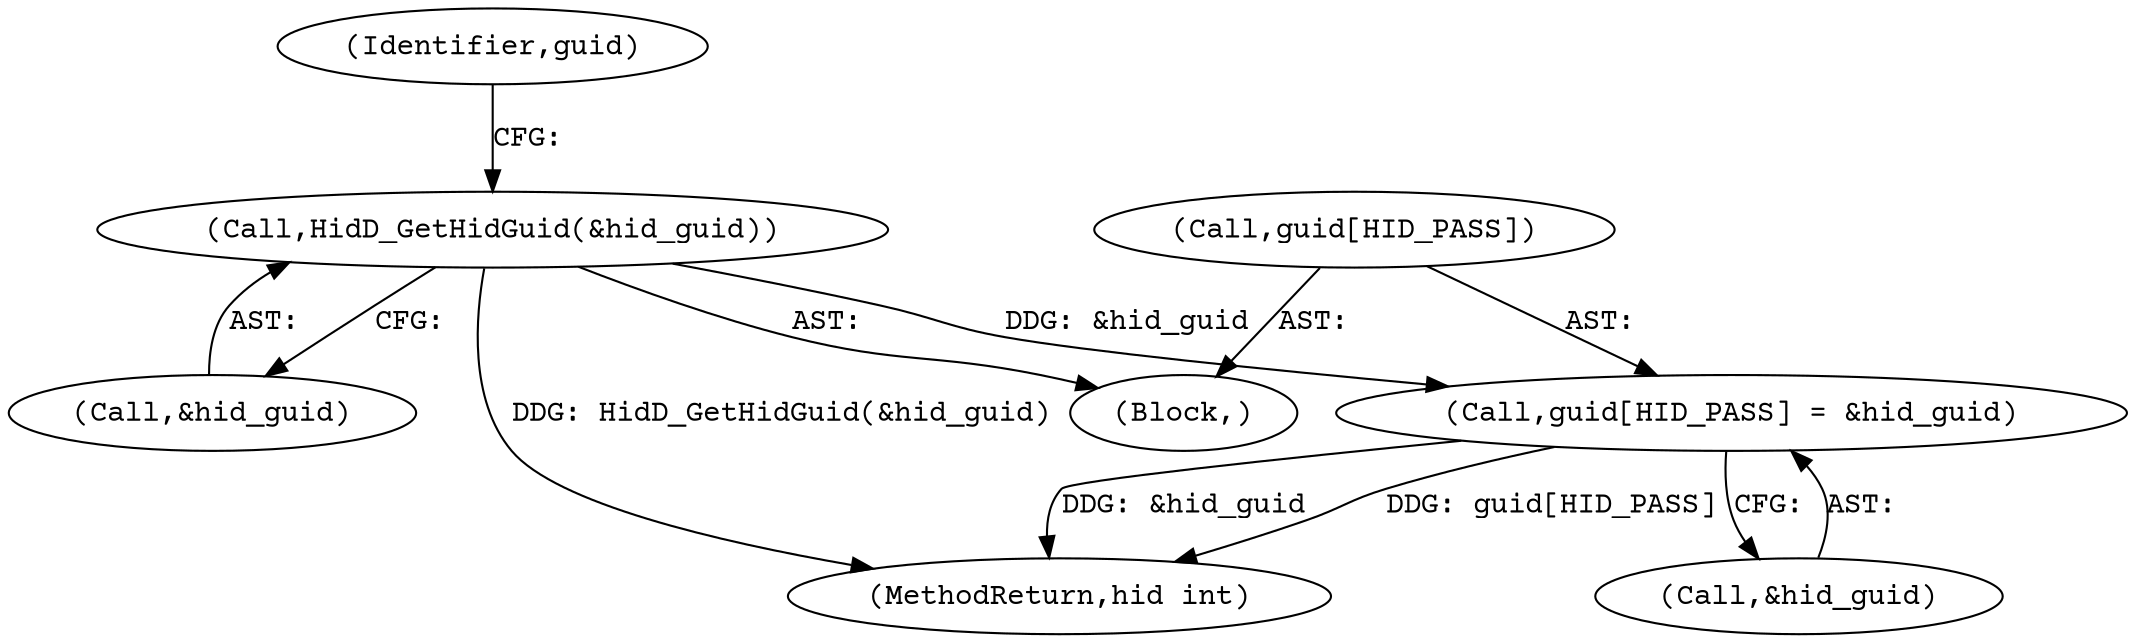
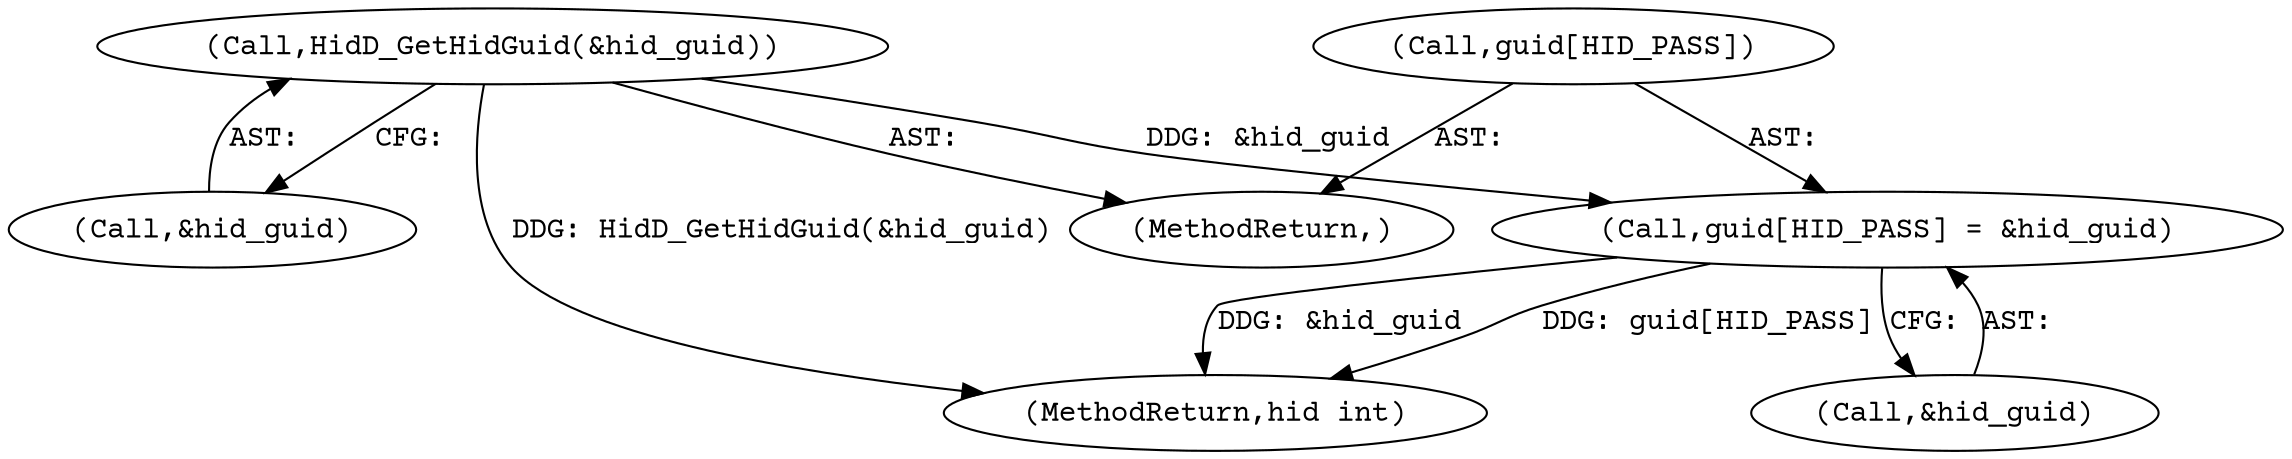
(493, 46) -> none
(1184, 413) -> (1262, 230)
